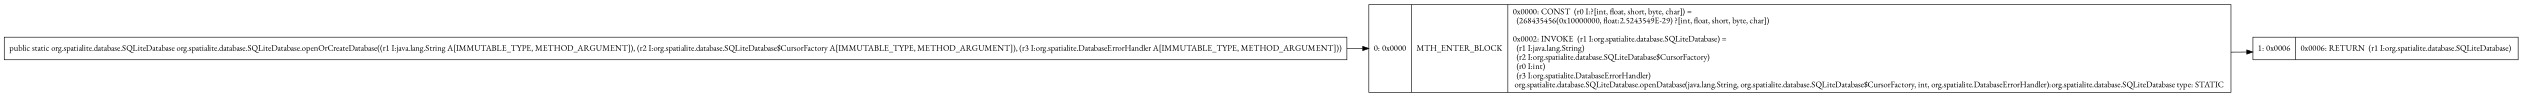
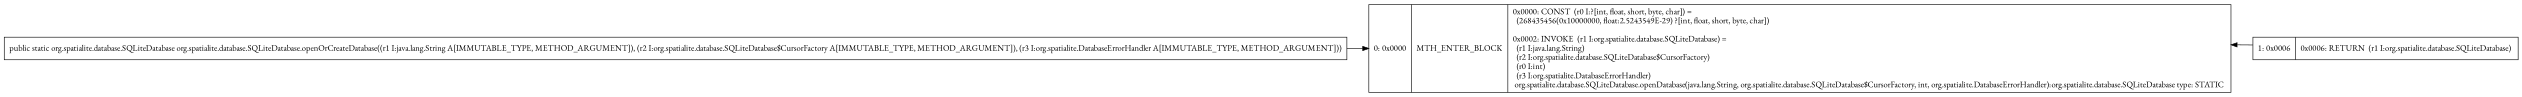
(2239, 52) -> (2245, 45)
